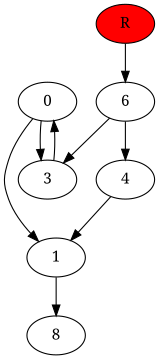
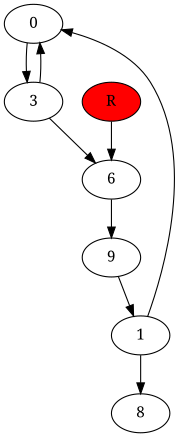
(90, 137) -> (68, 137)
(5, 176) -> (173, 152)
(125, 180) -> (111, 258)
